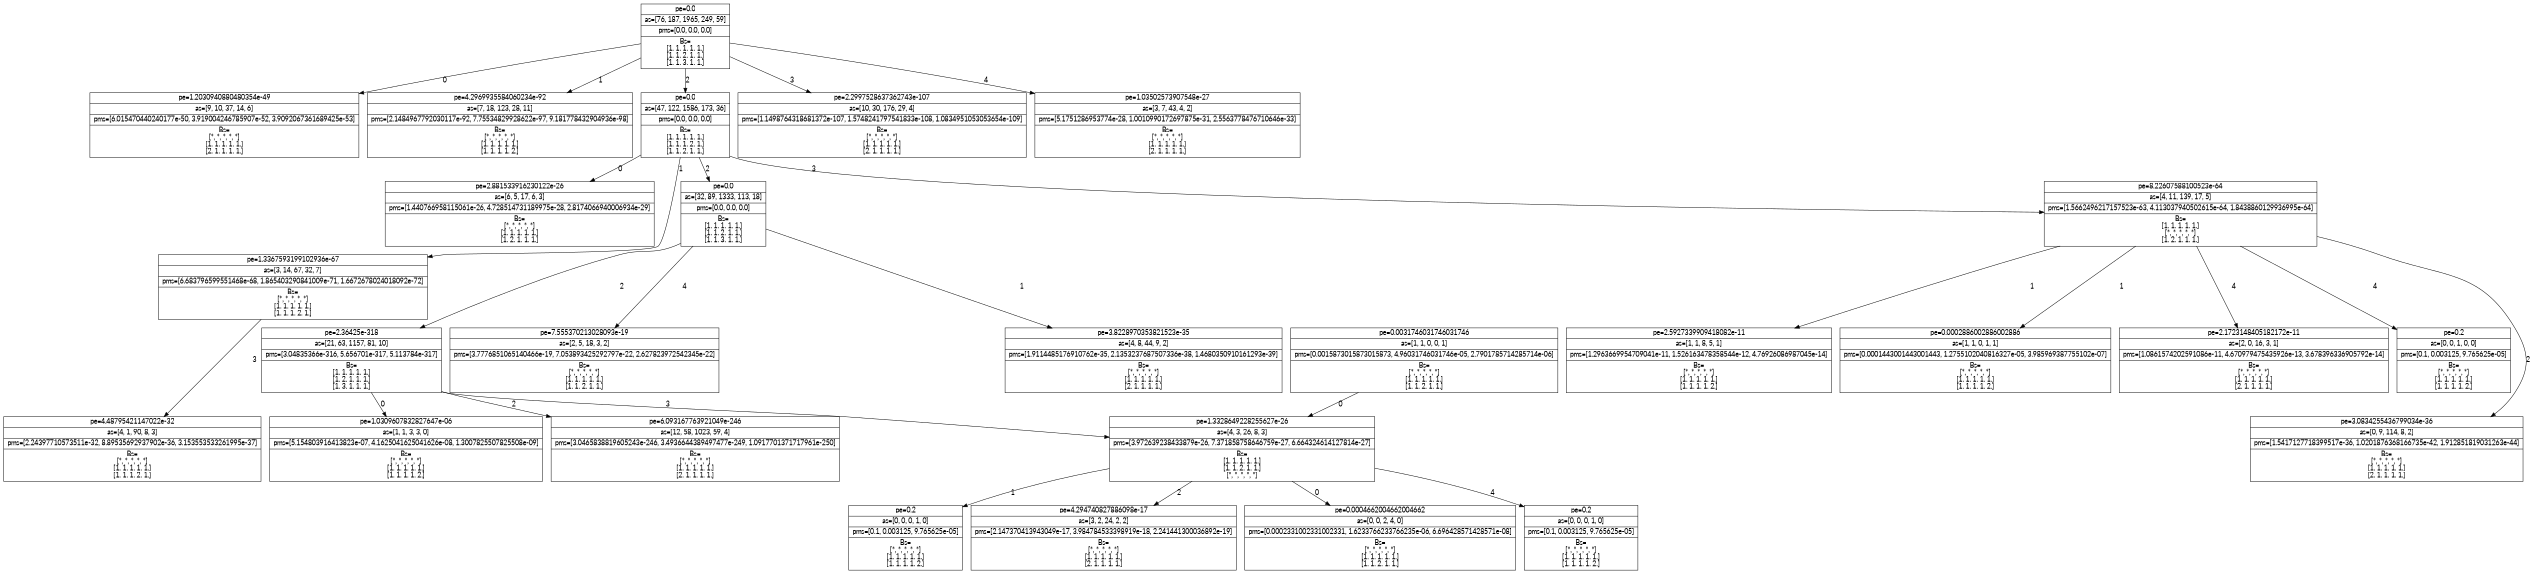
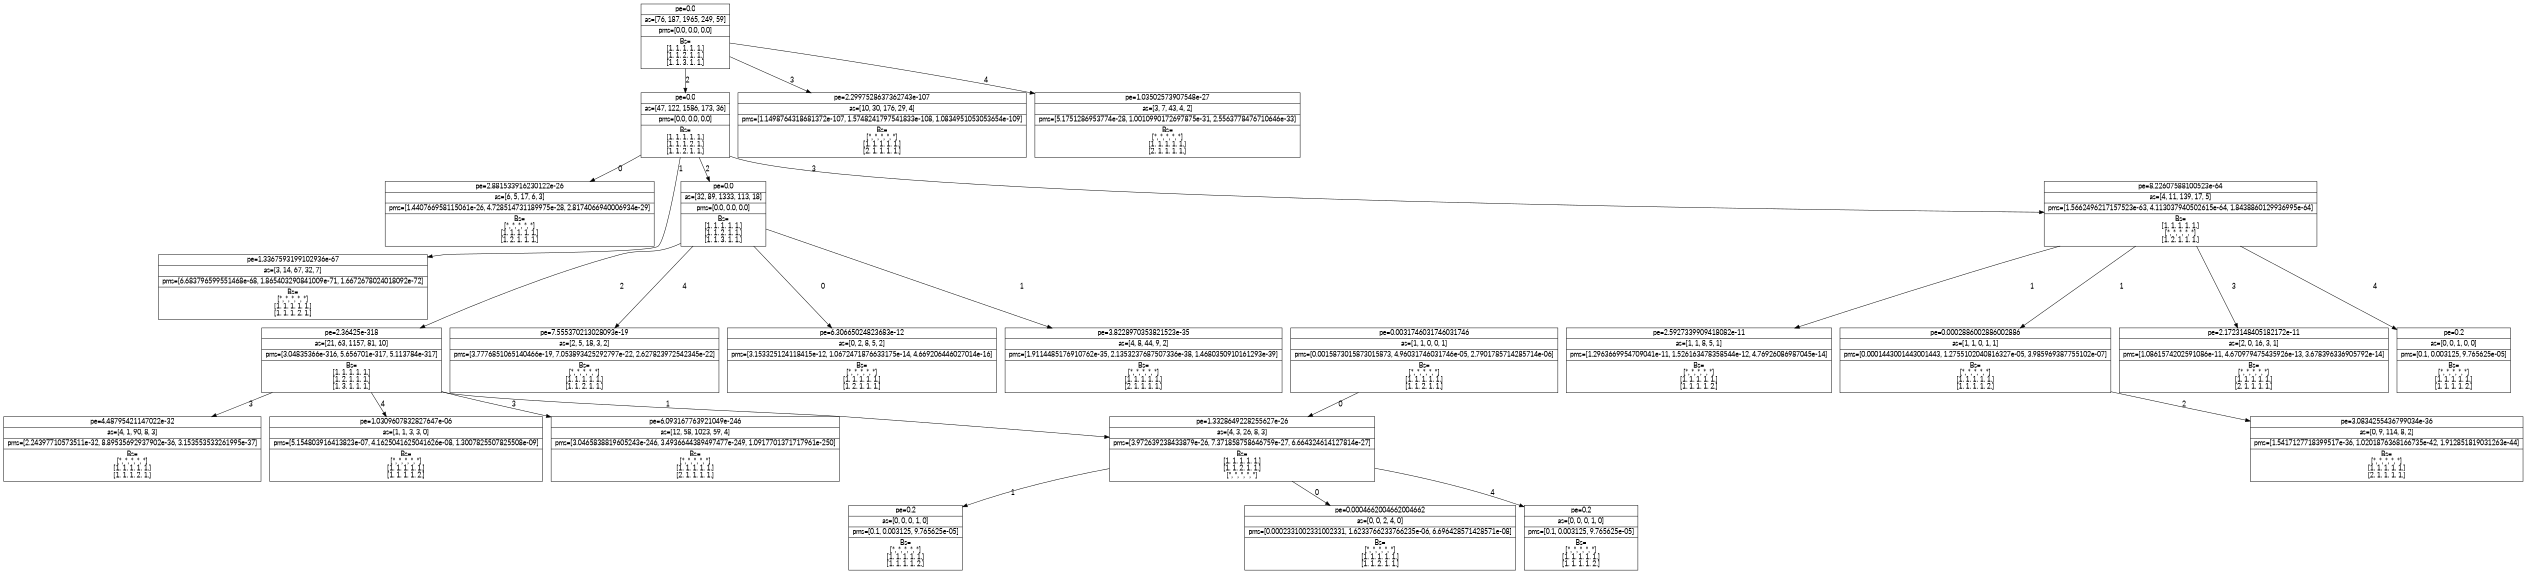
(224, 125) -> none
(500, 125) -> none
(2471, 284) -> (2178, 406)
(2234, 287) -> (2234, 287)
none -> (862, 360)
(214, 366) -> (244, 404)
(383, 405) -> (383, 405)
(514, 405) -> (514, 405)
(668, 405) -> (668, 405)
(1104, 538) -> none
